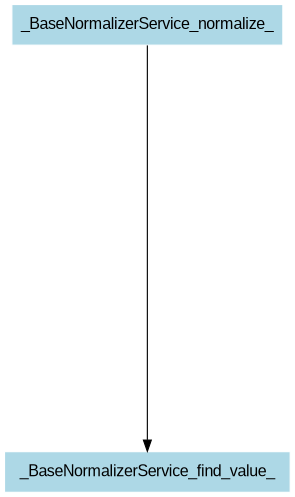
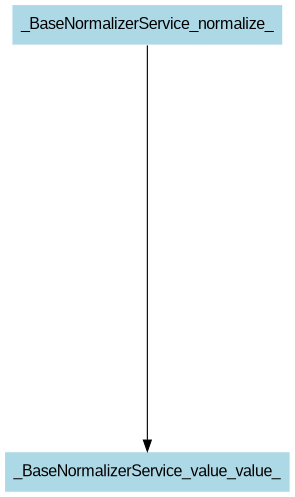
(147, 472) -> (147, 472)
